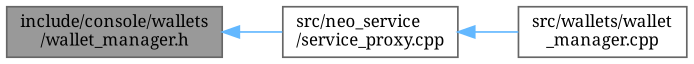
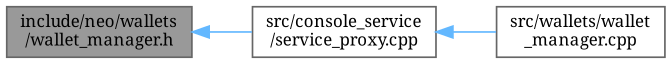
(114, 32) -> (99, 32)
(370, 32) -> (344, 32)
